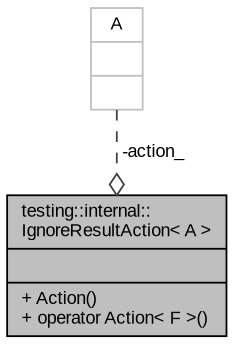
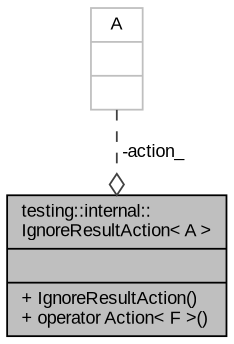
(60, 299) -> (110, 299)
